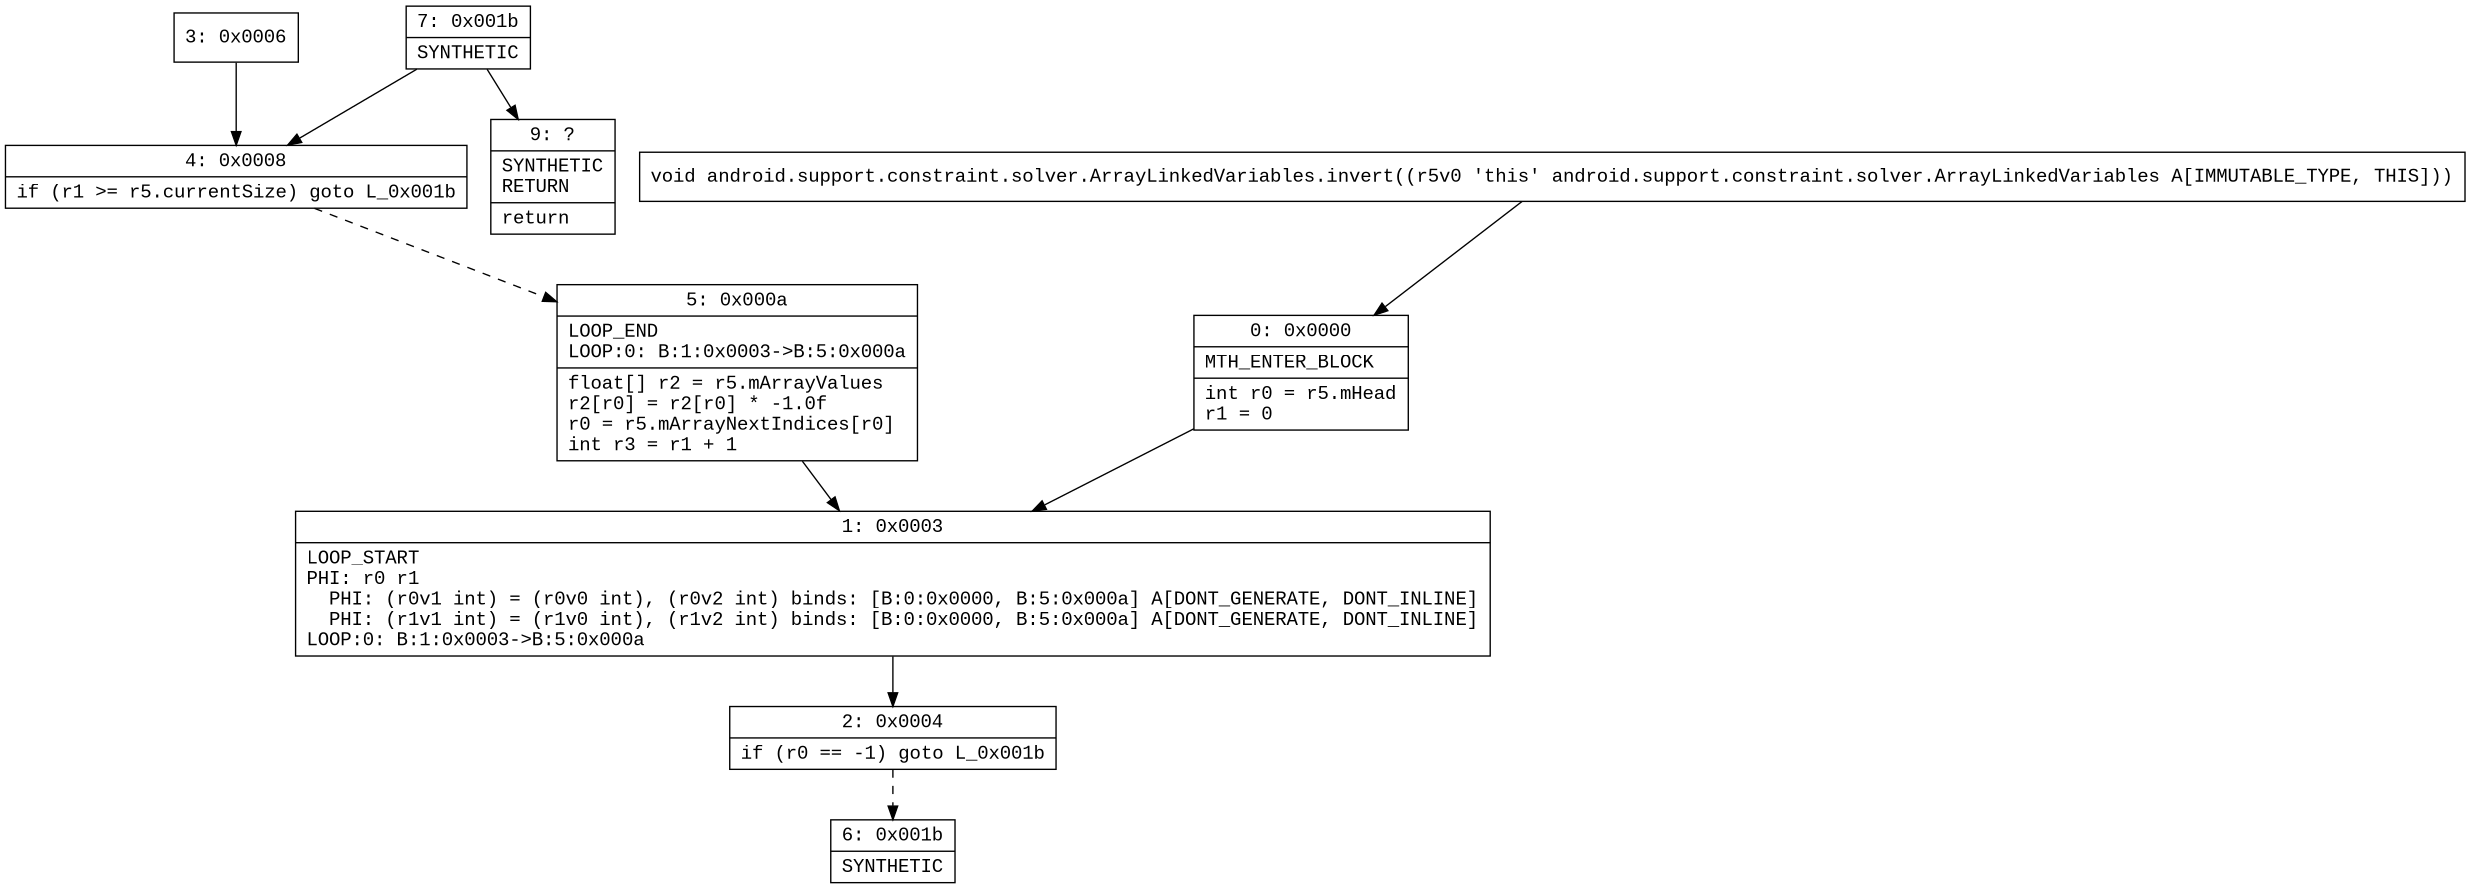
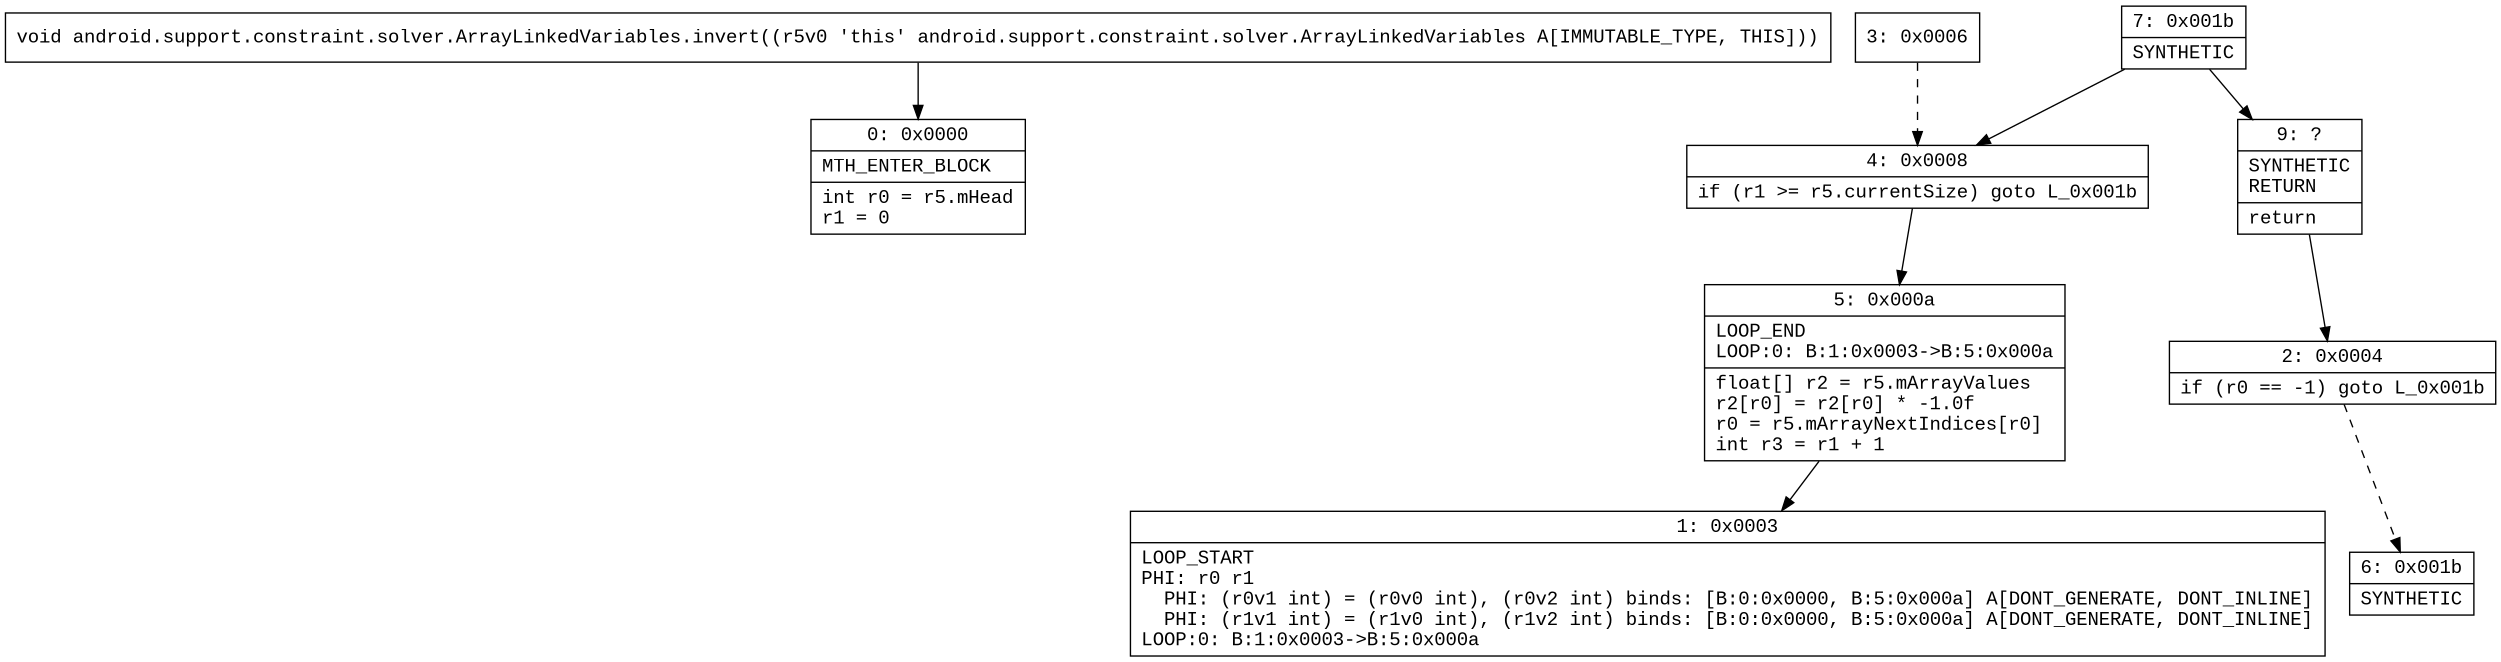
(236, 97) -> (1918, 97)
(429, 253) -> (1907, 240)
(1119, 467) -> none
(893, 675) -> (2317, 281)
